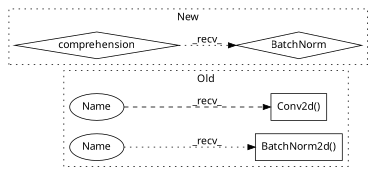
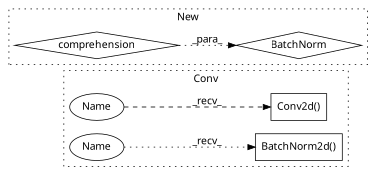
(207, 40) -> (207, 40)
(206, 79) -> (206, 79)
